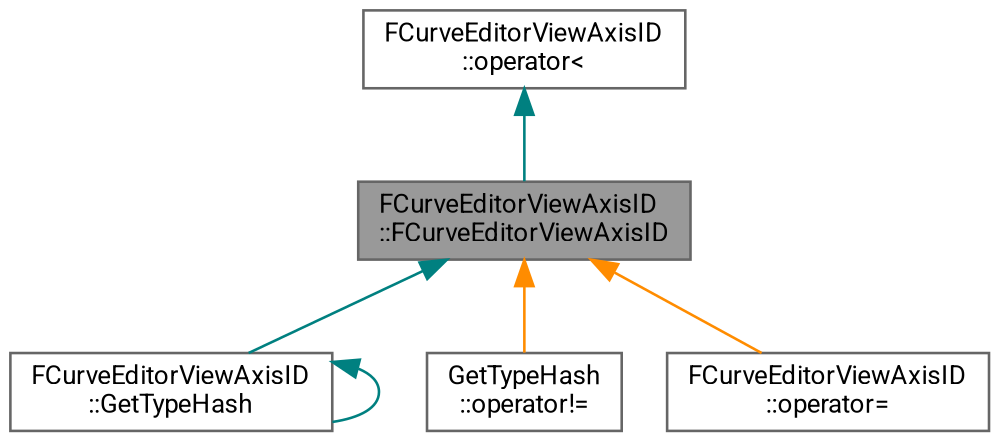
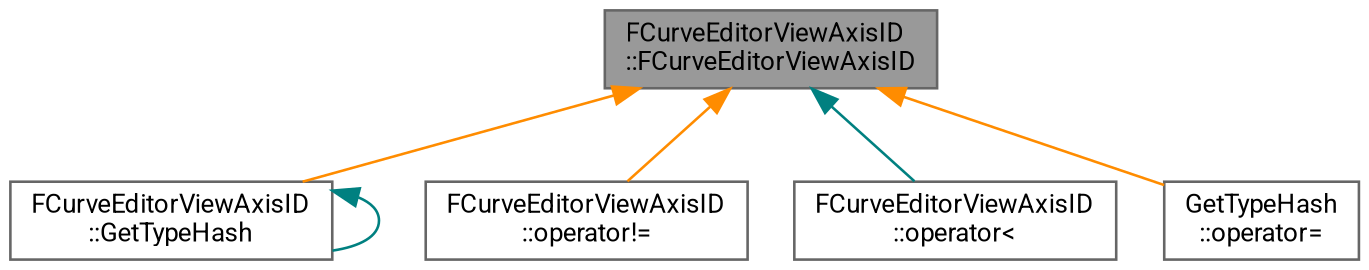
(524, 148) -> (873, 144)
(336, 312) -> (458, 139)
(524, 392) -> (587, 221)
(828, 392) -> (1262, 221)
